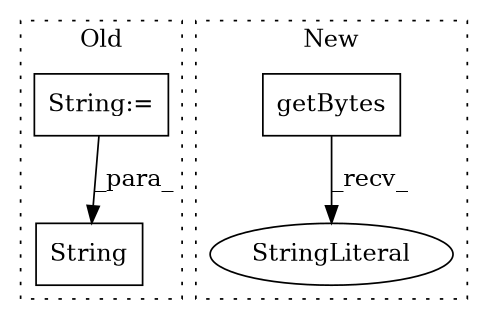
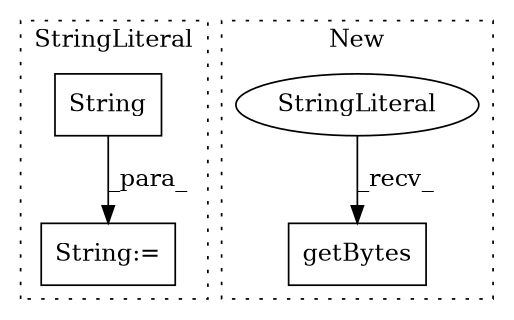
(101, 40) -> (114, 40)
(96, 171) -> (108, 171)
(332, 171) -> (357, 171)
